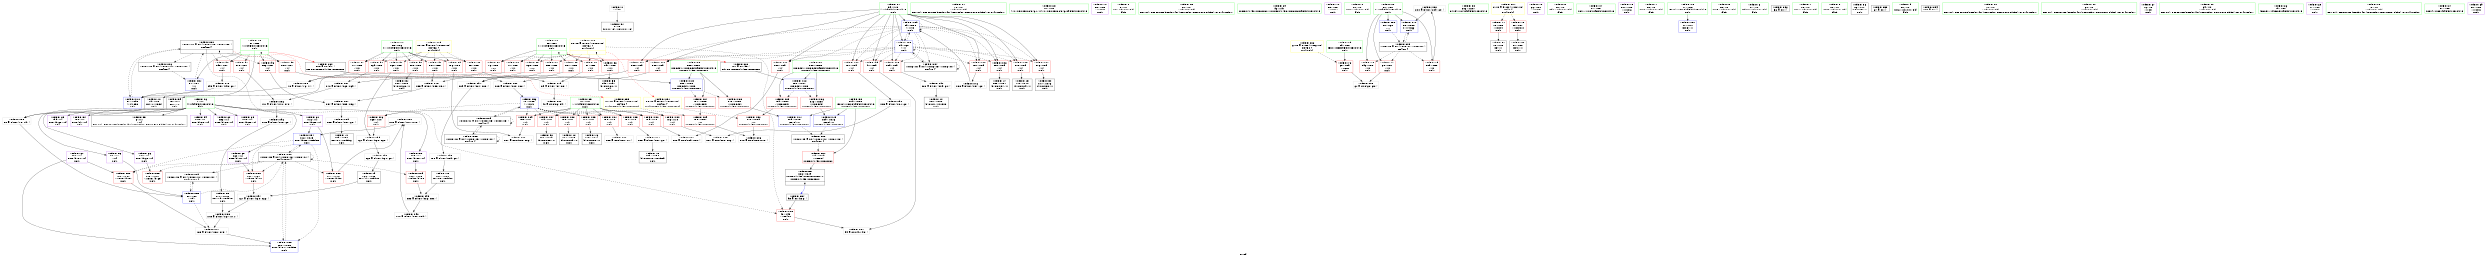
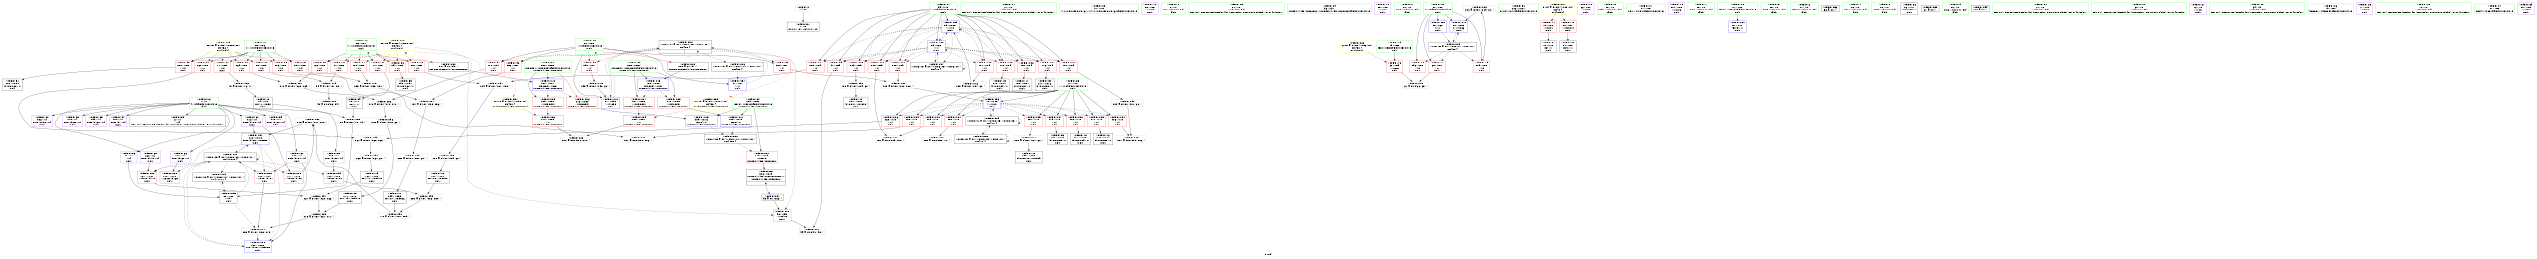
(493, 67) -> none
(817, 84) -> (568, 83)
none -> (1030, 97)
none -> (271, 112)
none -> (395, 207)
